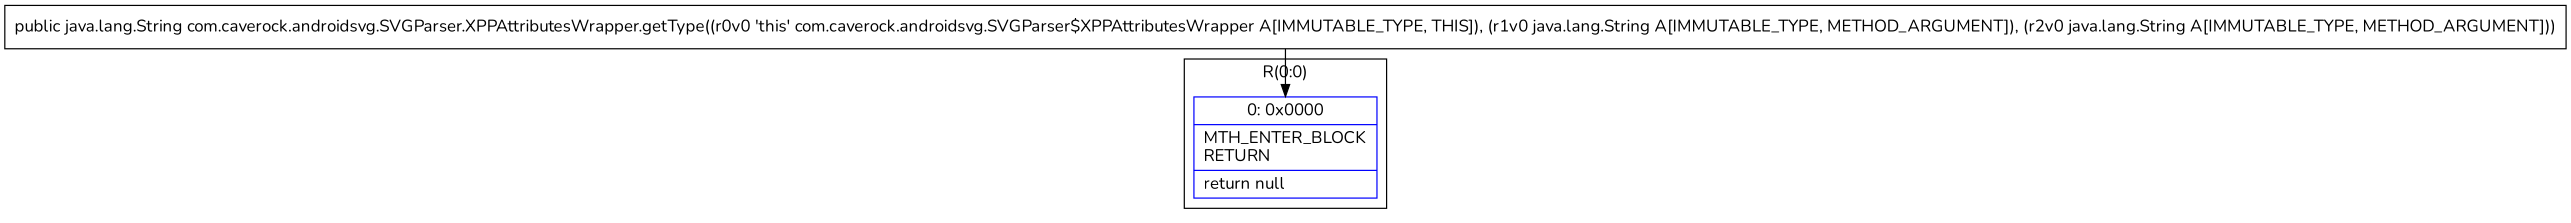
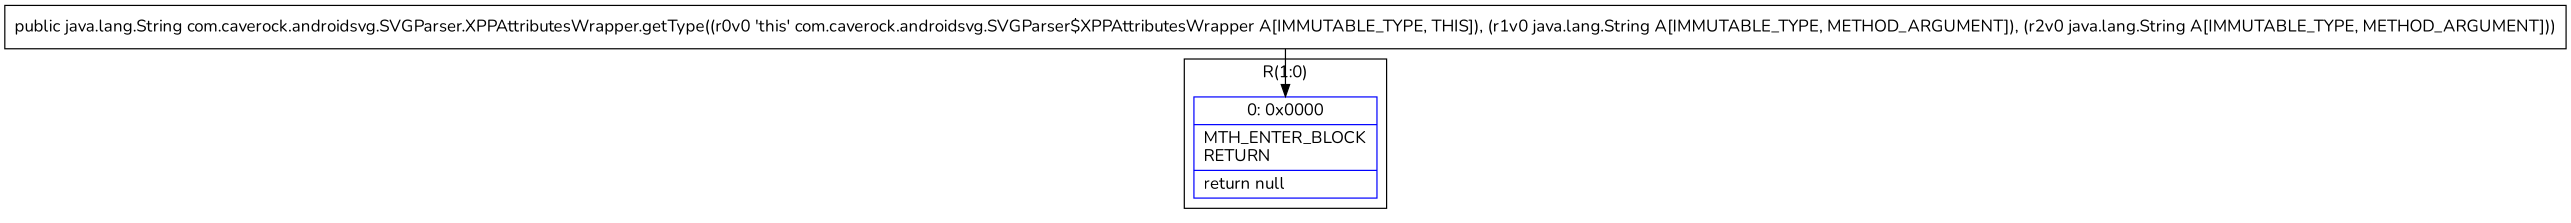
(1285, 73) -> (1285, 73)
